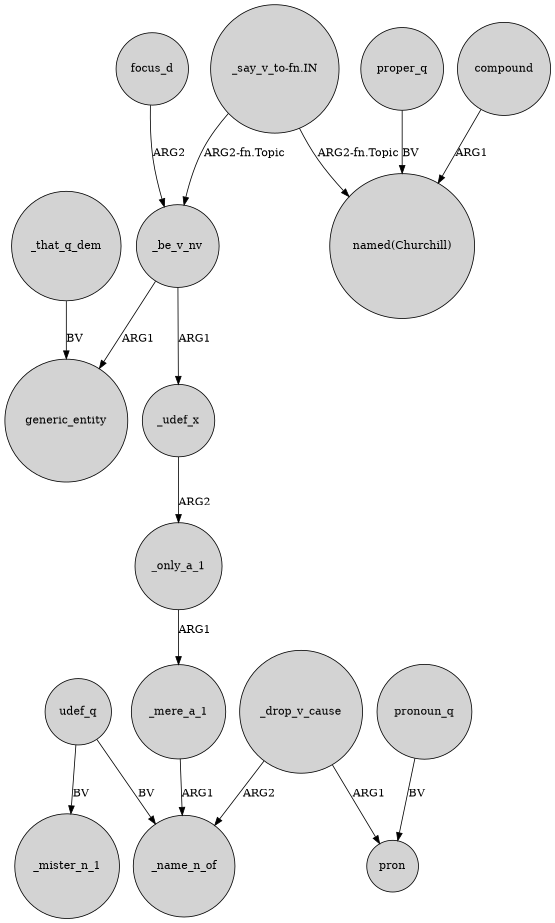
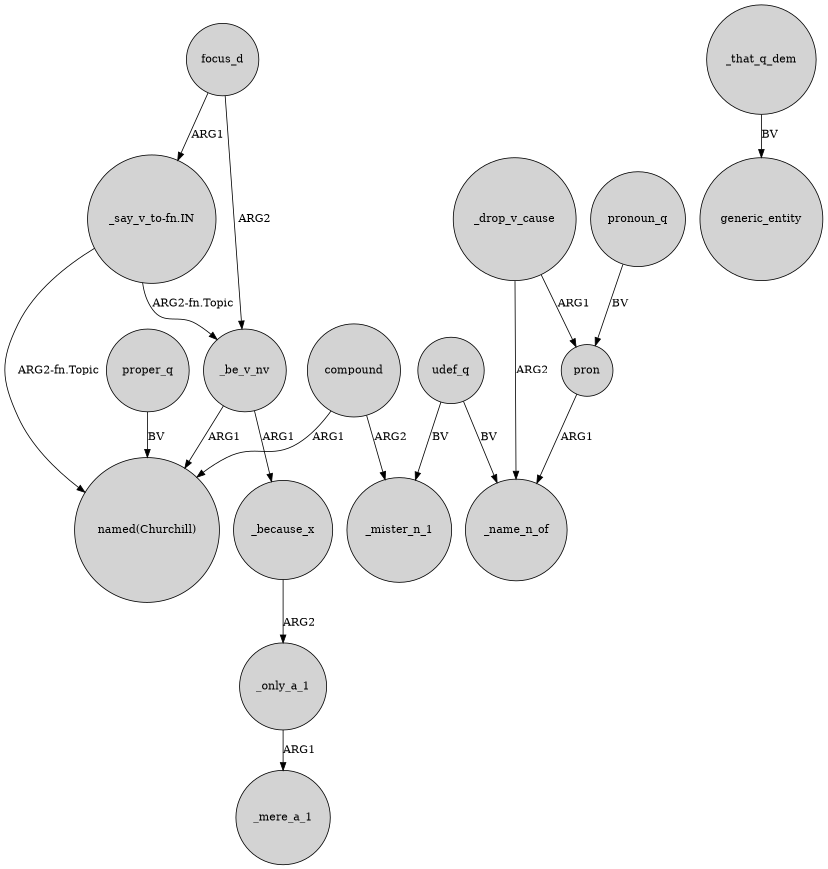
none -> (195, 123)
(130, 321) -> (206, 434)
(179, 421) -> (283, 530)
none -> (375, 444)
(181, 783) -> (558, 435)
